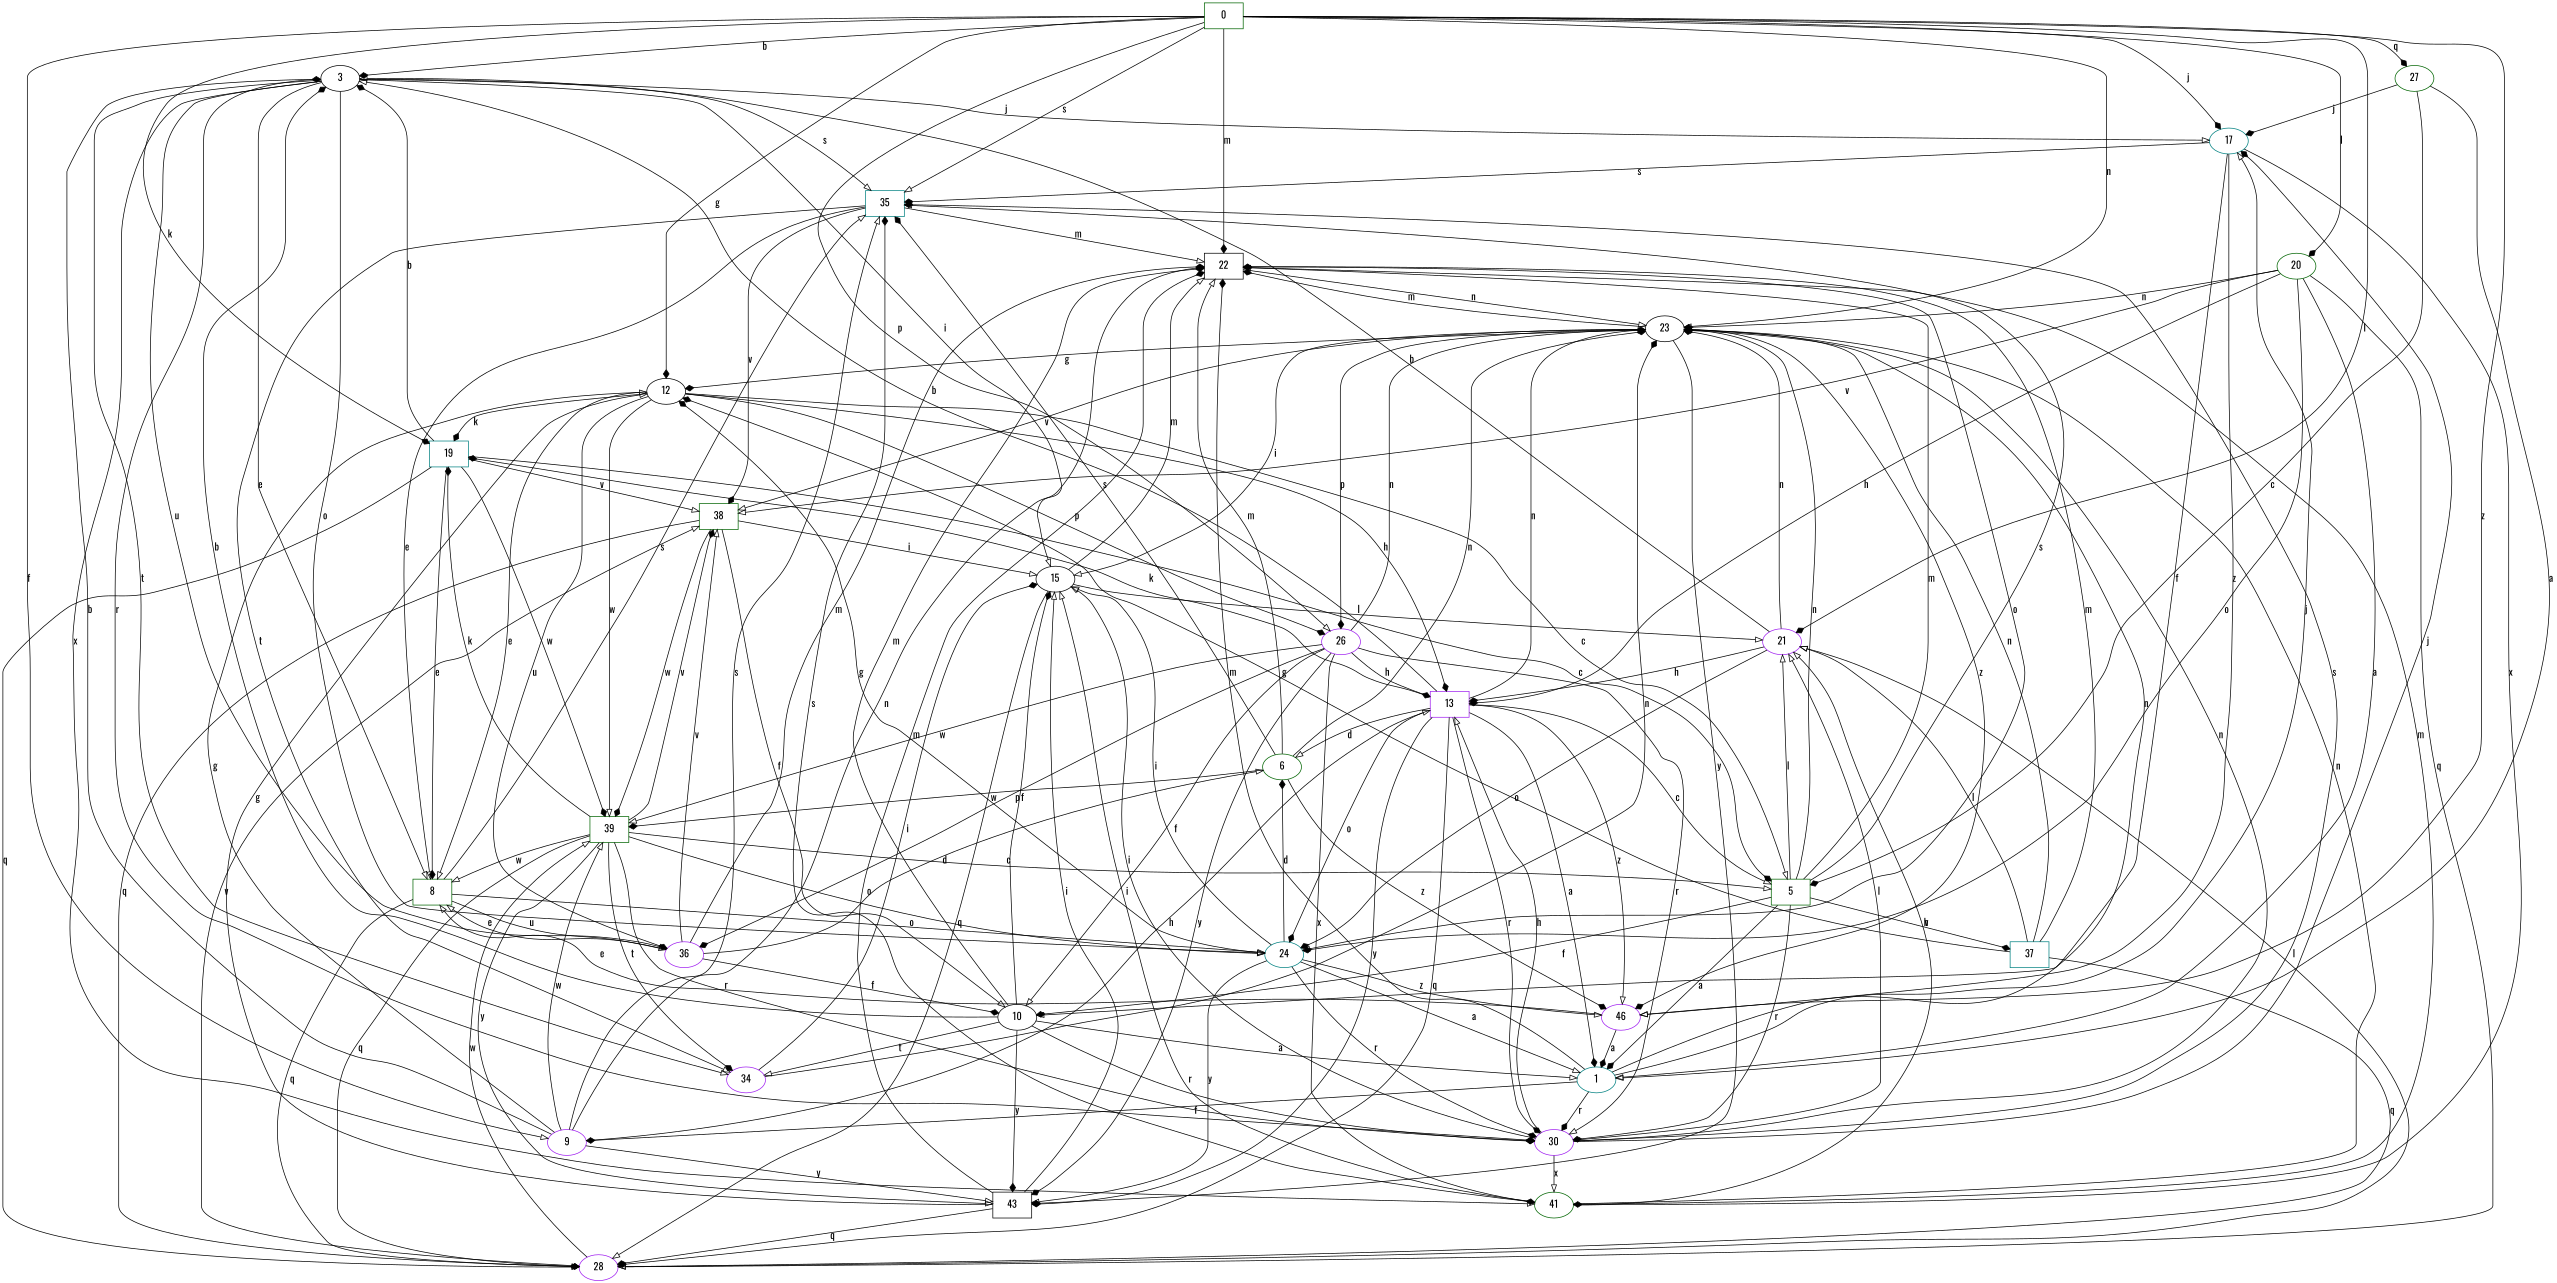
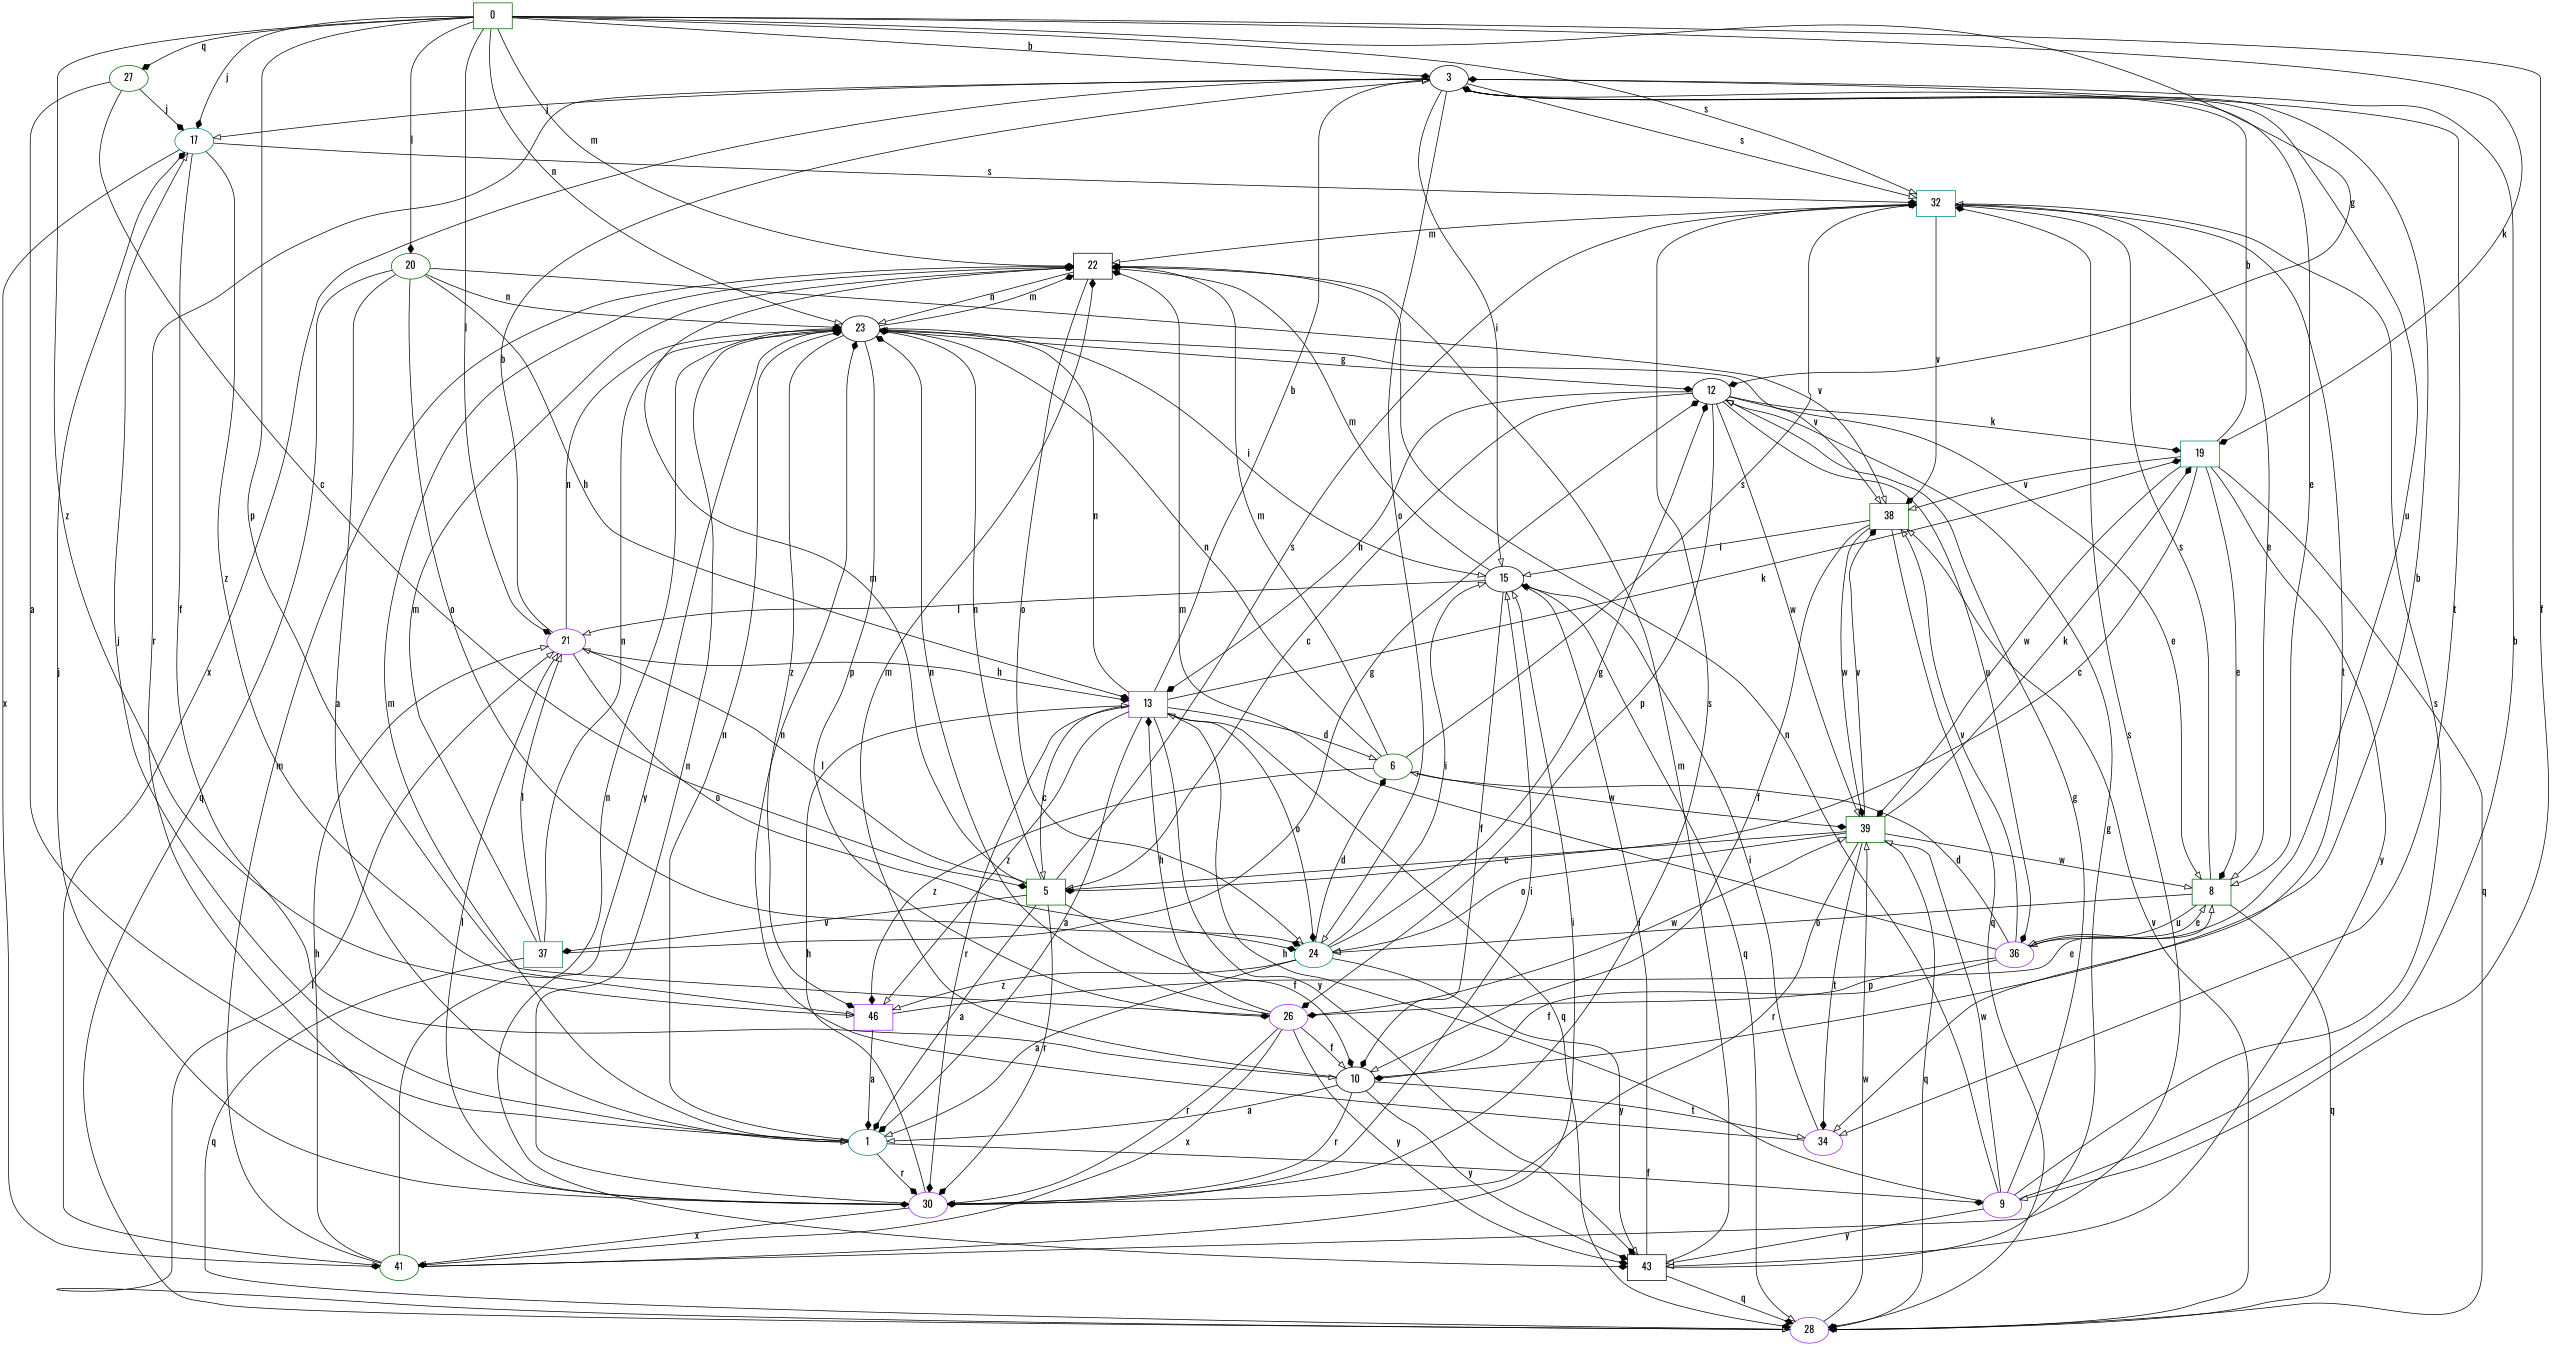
(885, 204) -> (1936, 204)
(1030, 785) -> (1658, 1001)
(1019, 801) -> (1478, 840)
(1621, 1017) -> (873, 1017)
(1402, 1074) -> none
(574, 1168) -> (2269, 1060)
